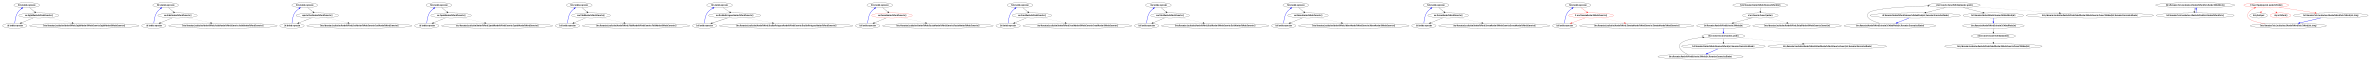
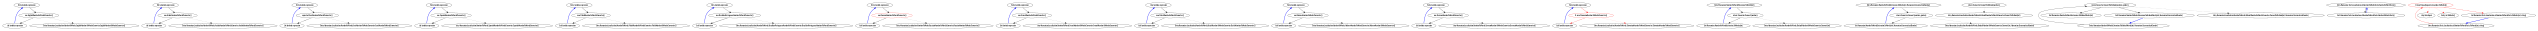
(2280, 15) -> (2448, 15)
(1993, 26) -> none
(1723, 30) -> (1725, 15)
